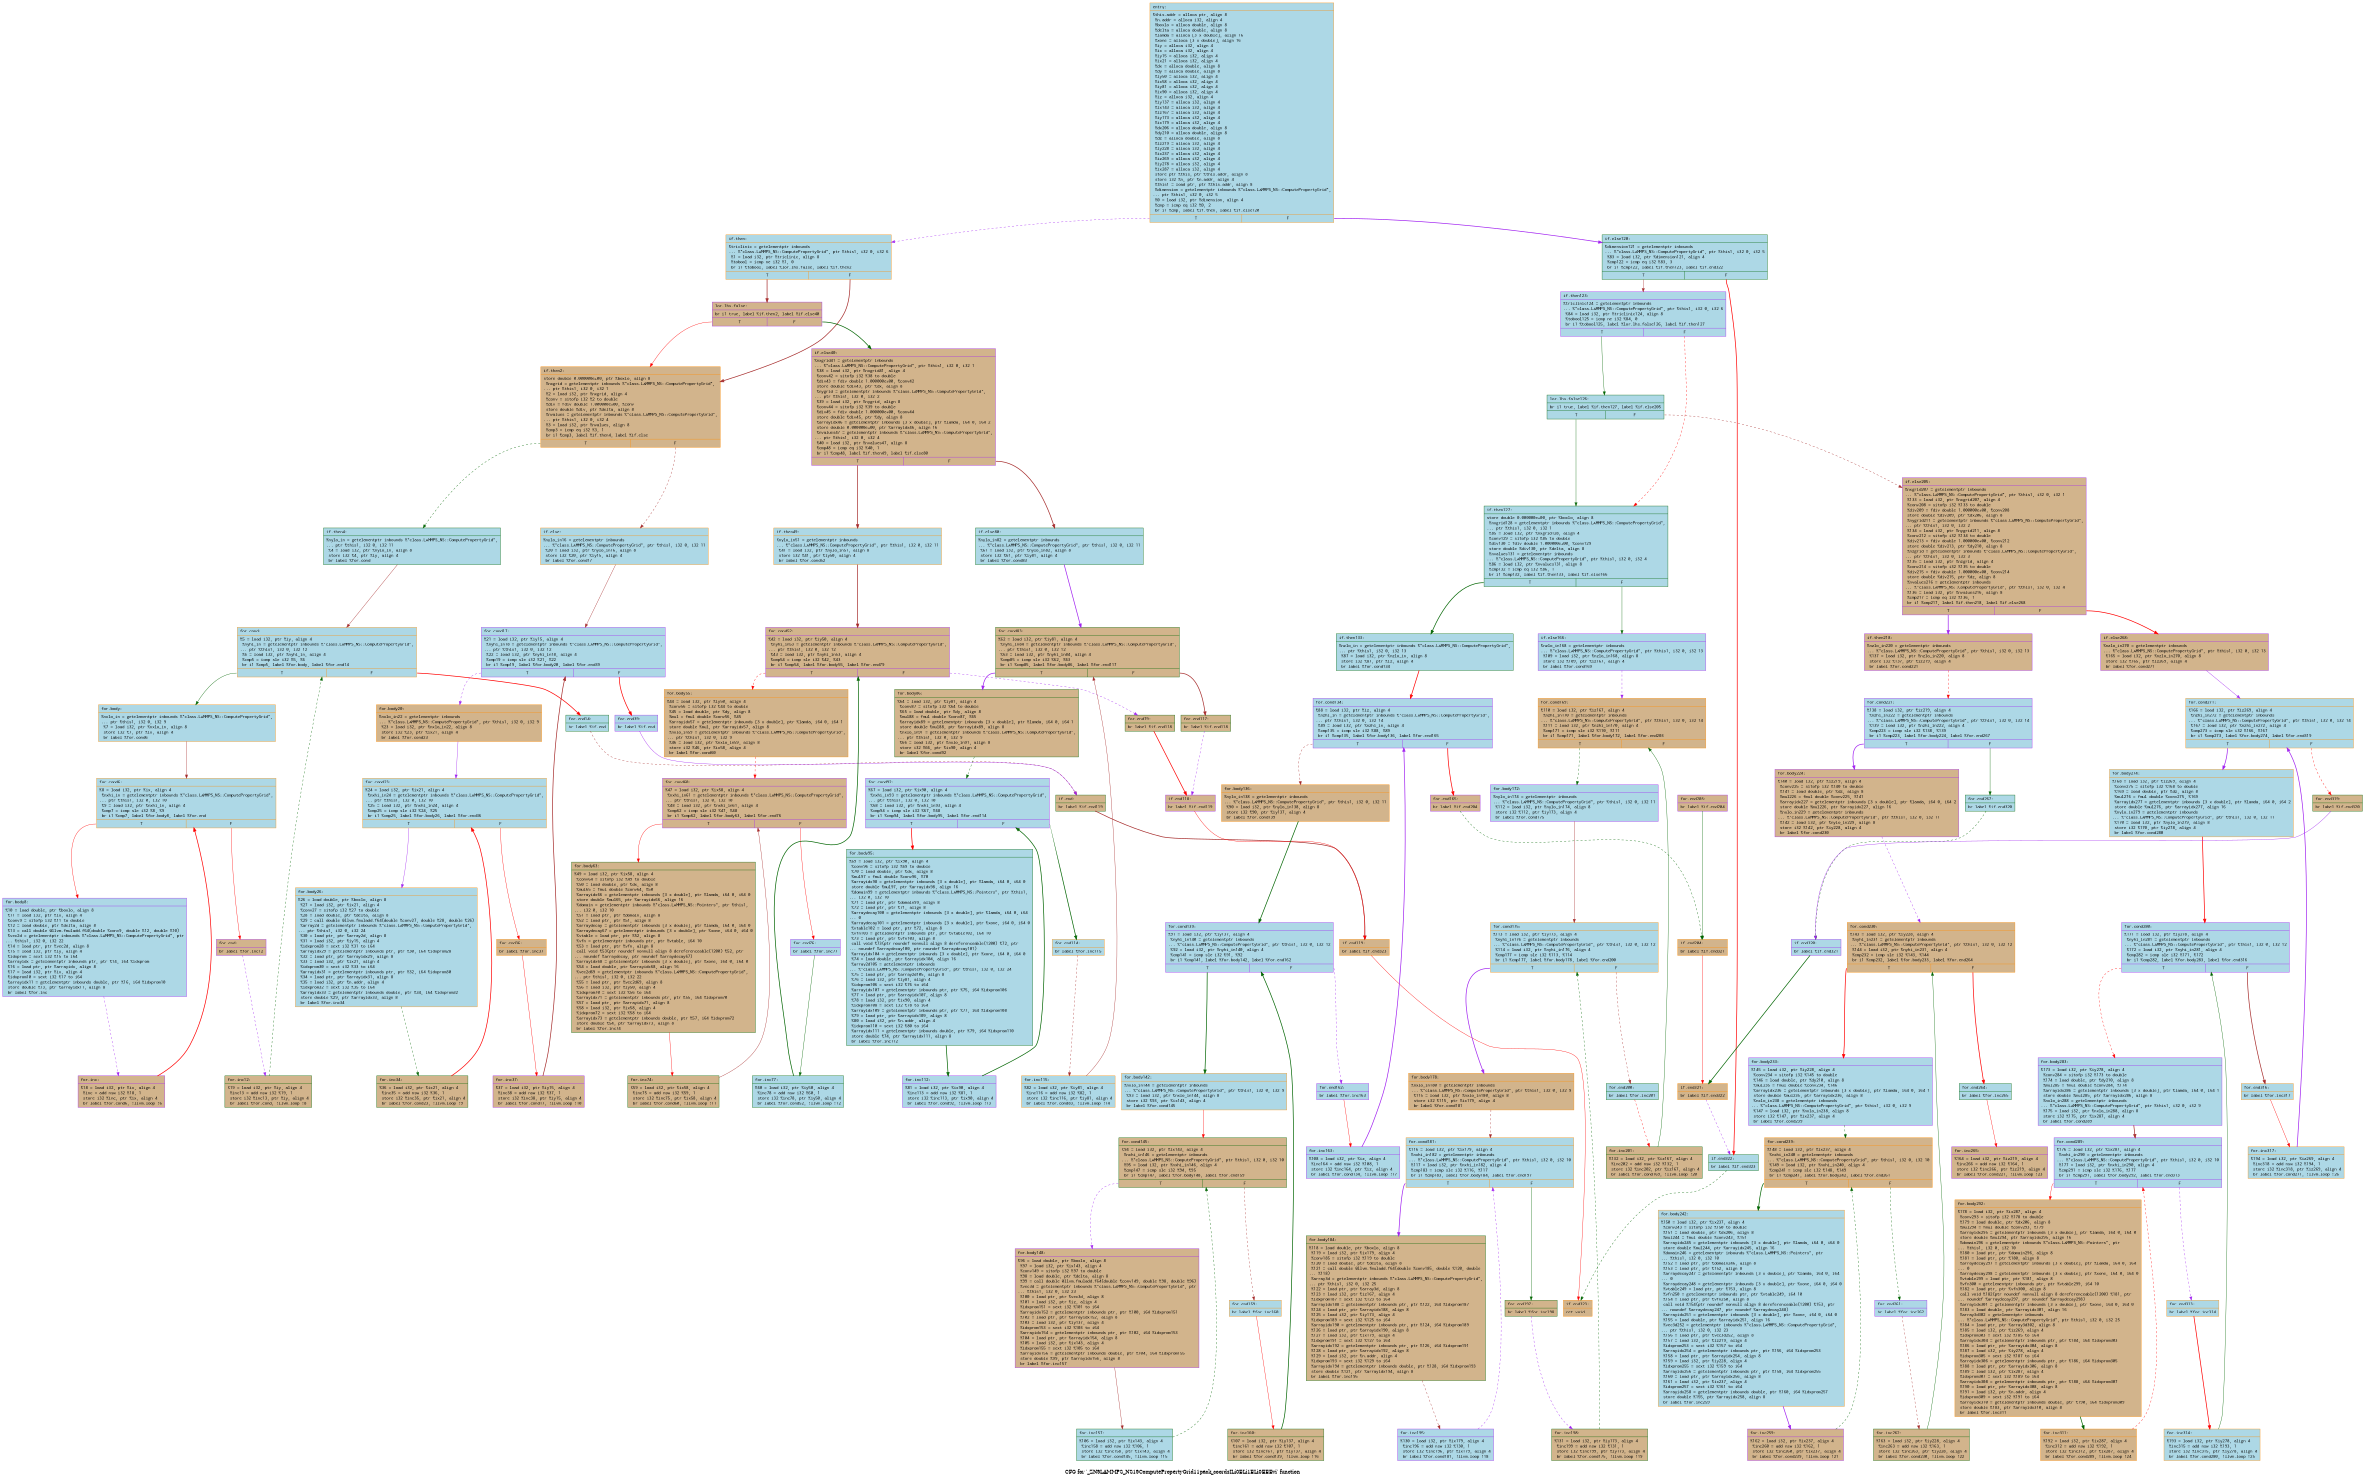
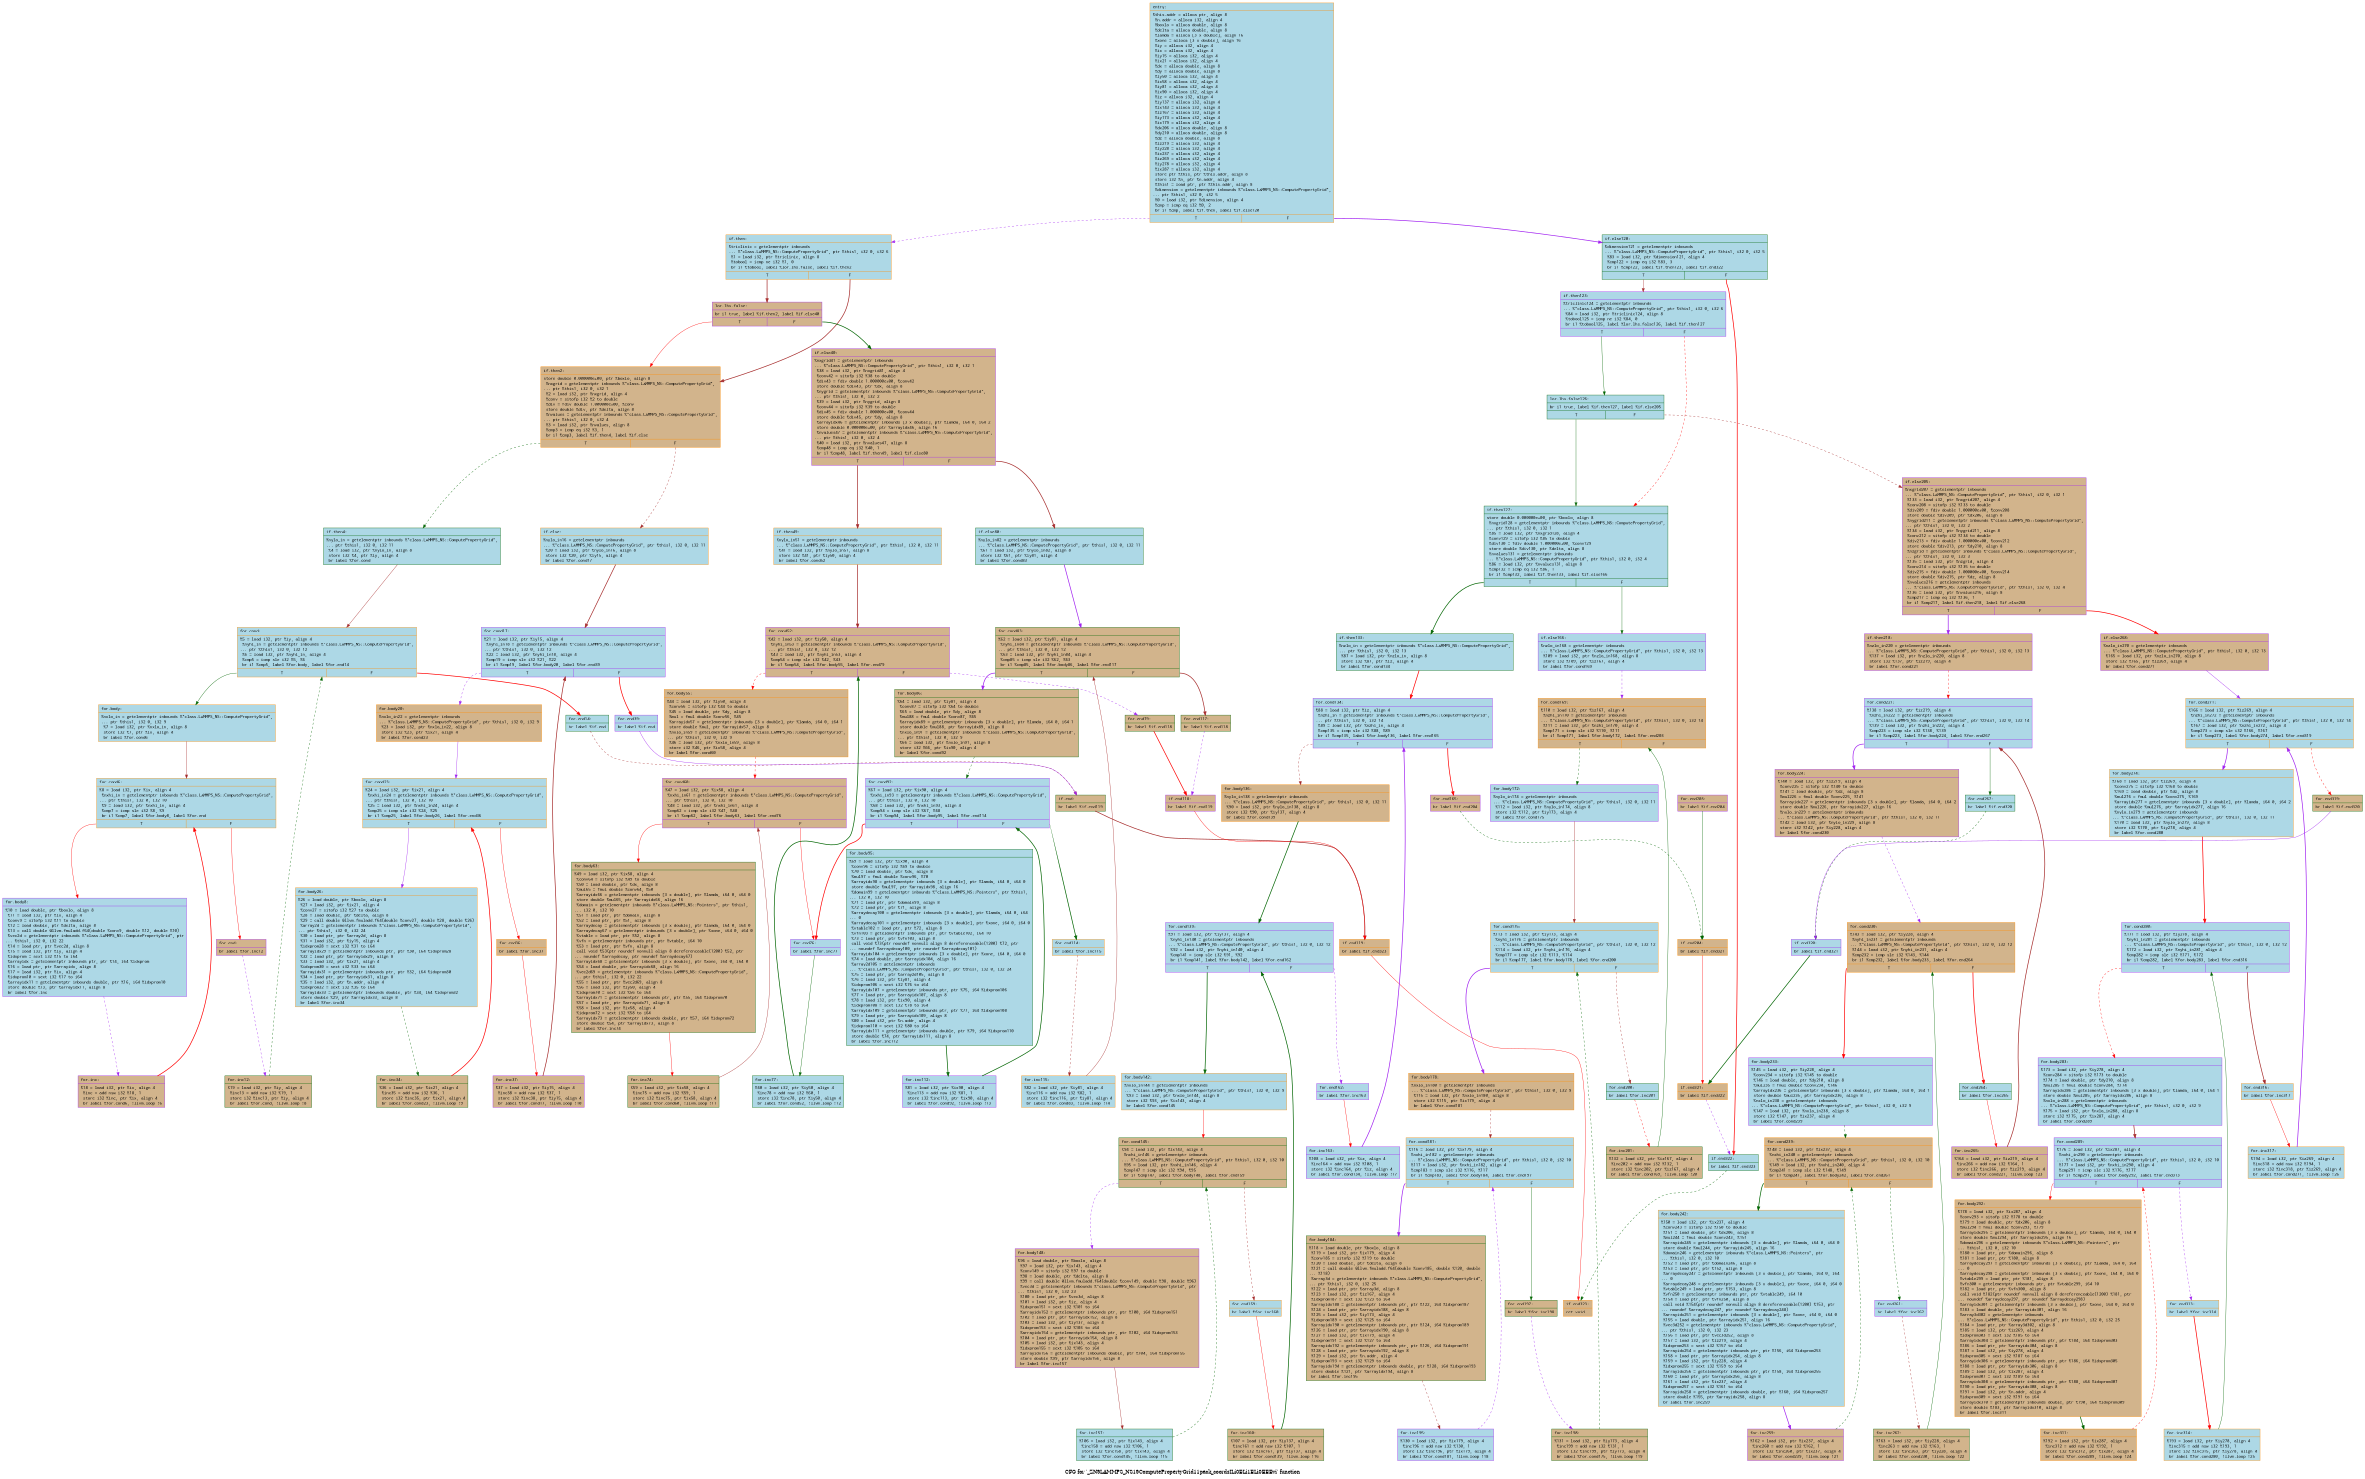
(601, 594) -> (601, 594)
(912, 837) -> (831, 874)
none -> (2032, 944)
